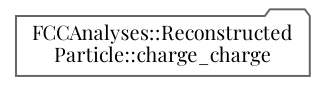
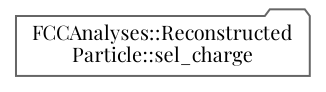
(163, 46) -> (163, 46)
